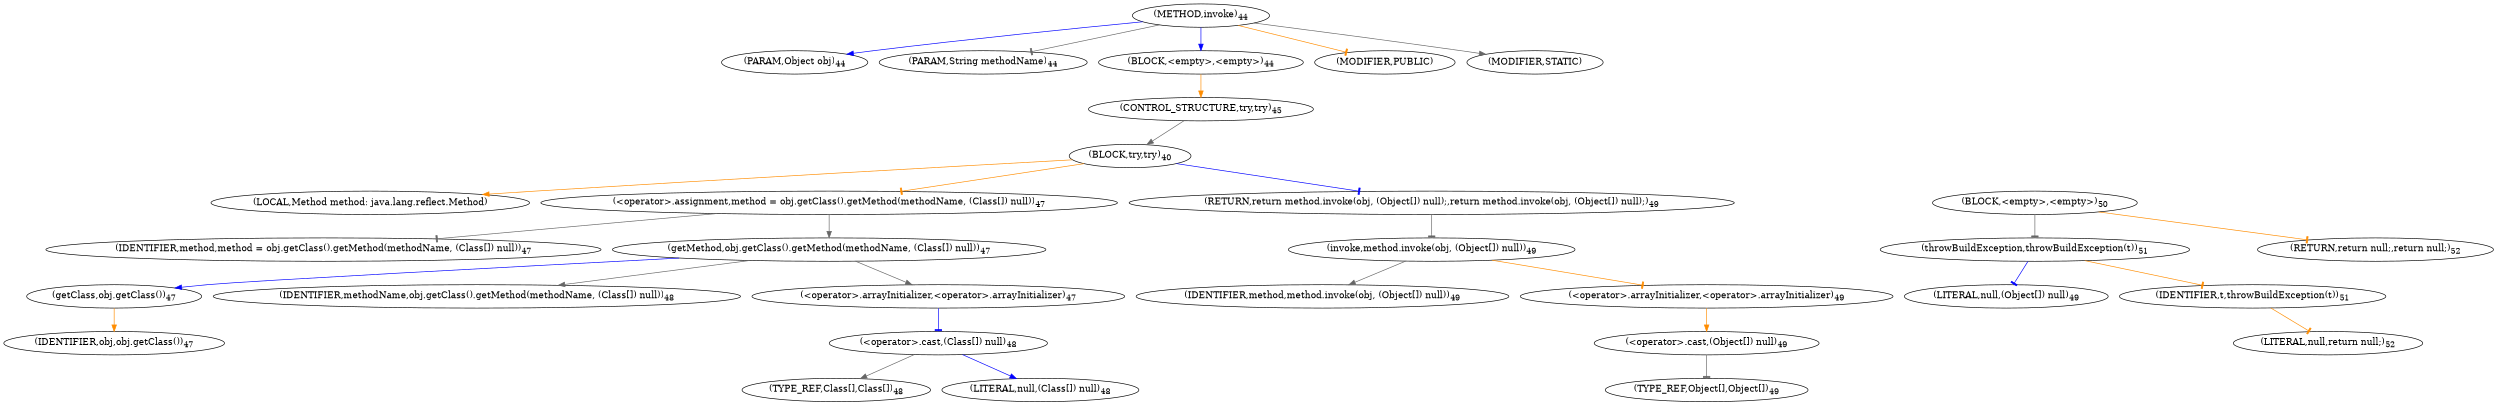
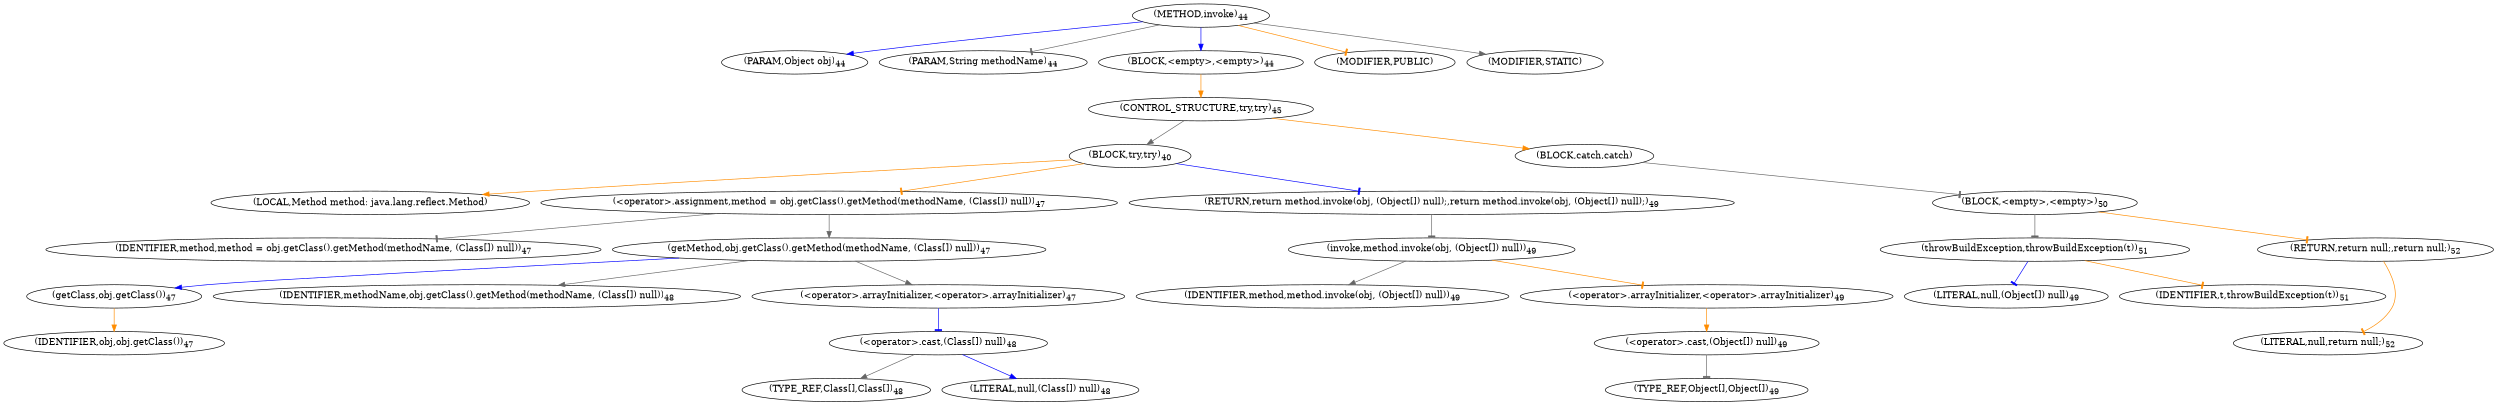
none -> (1584, 156)
(2289, 319) -> (2394, 302)
